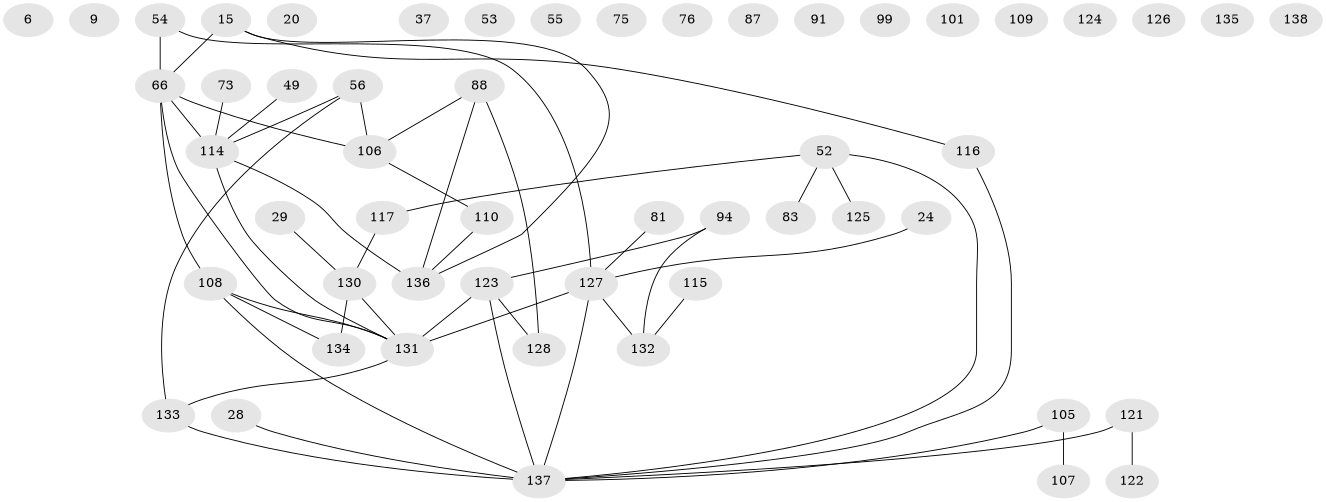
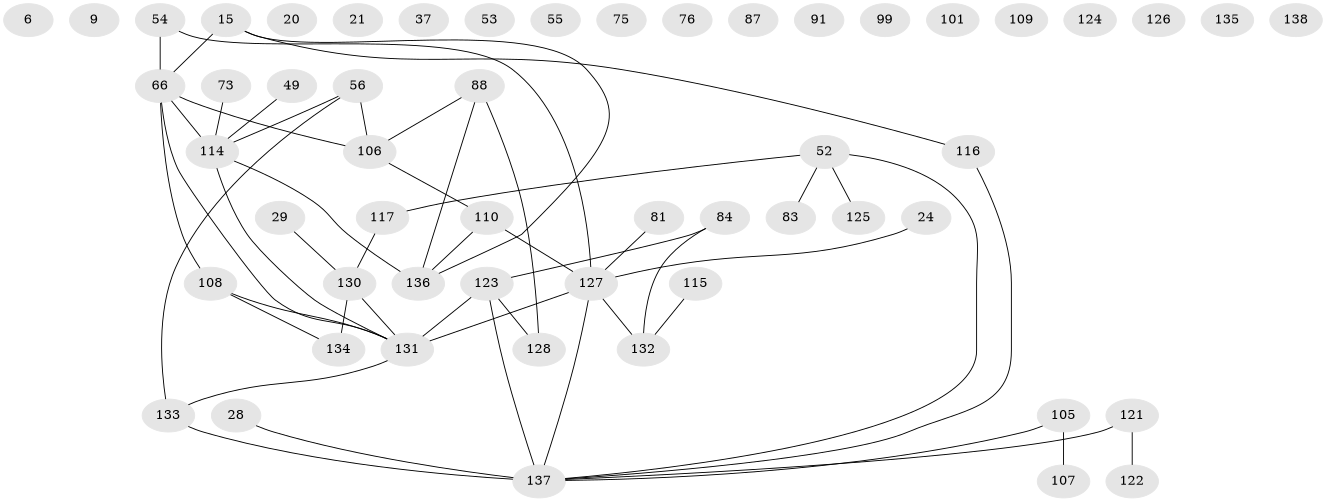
none -> (358, 20)
(725, 218) -> (725, 218)
none -> (539, 251)
(361, 400) -> none
